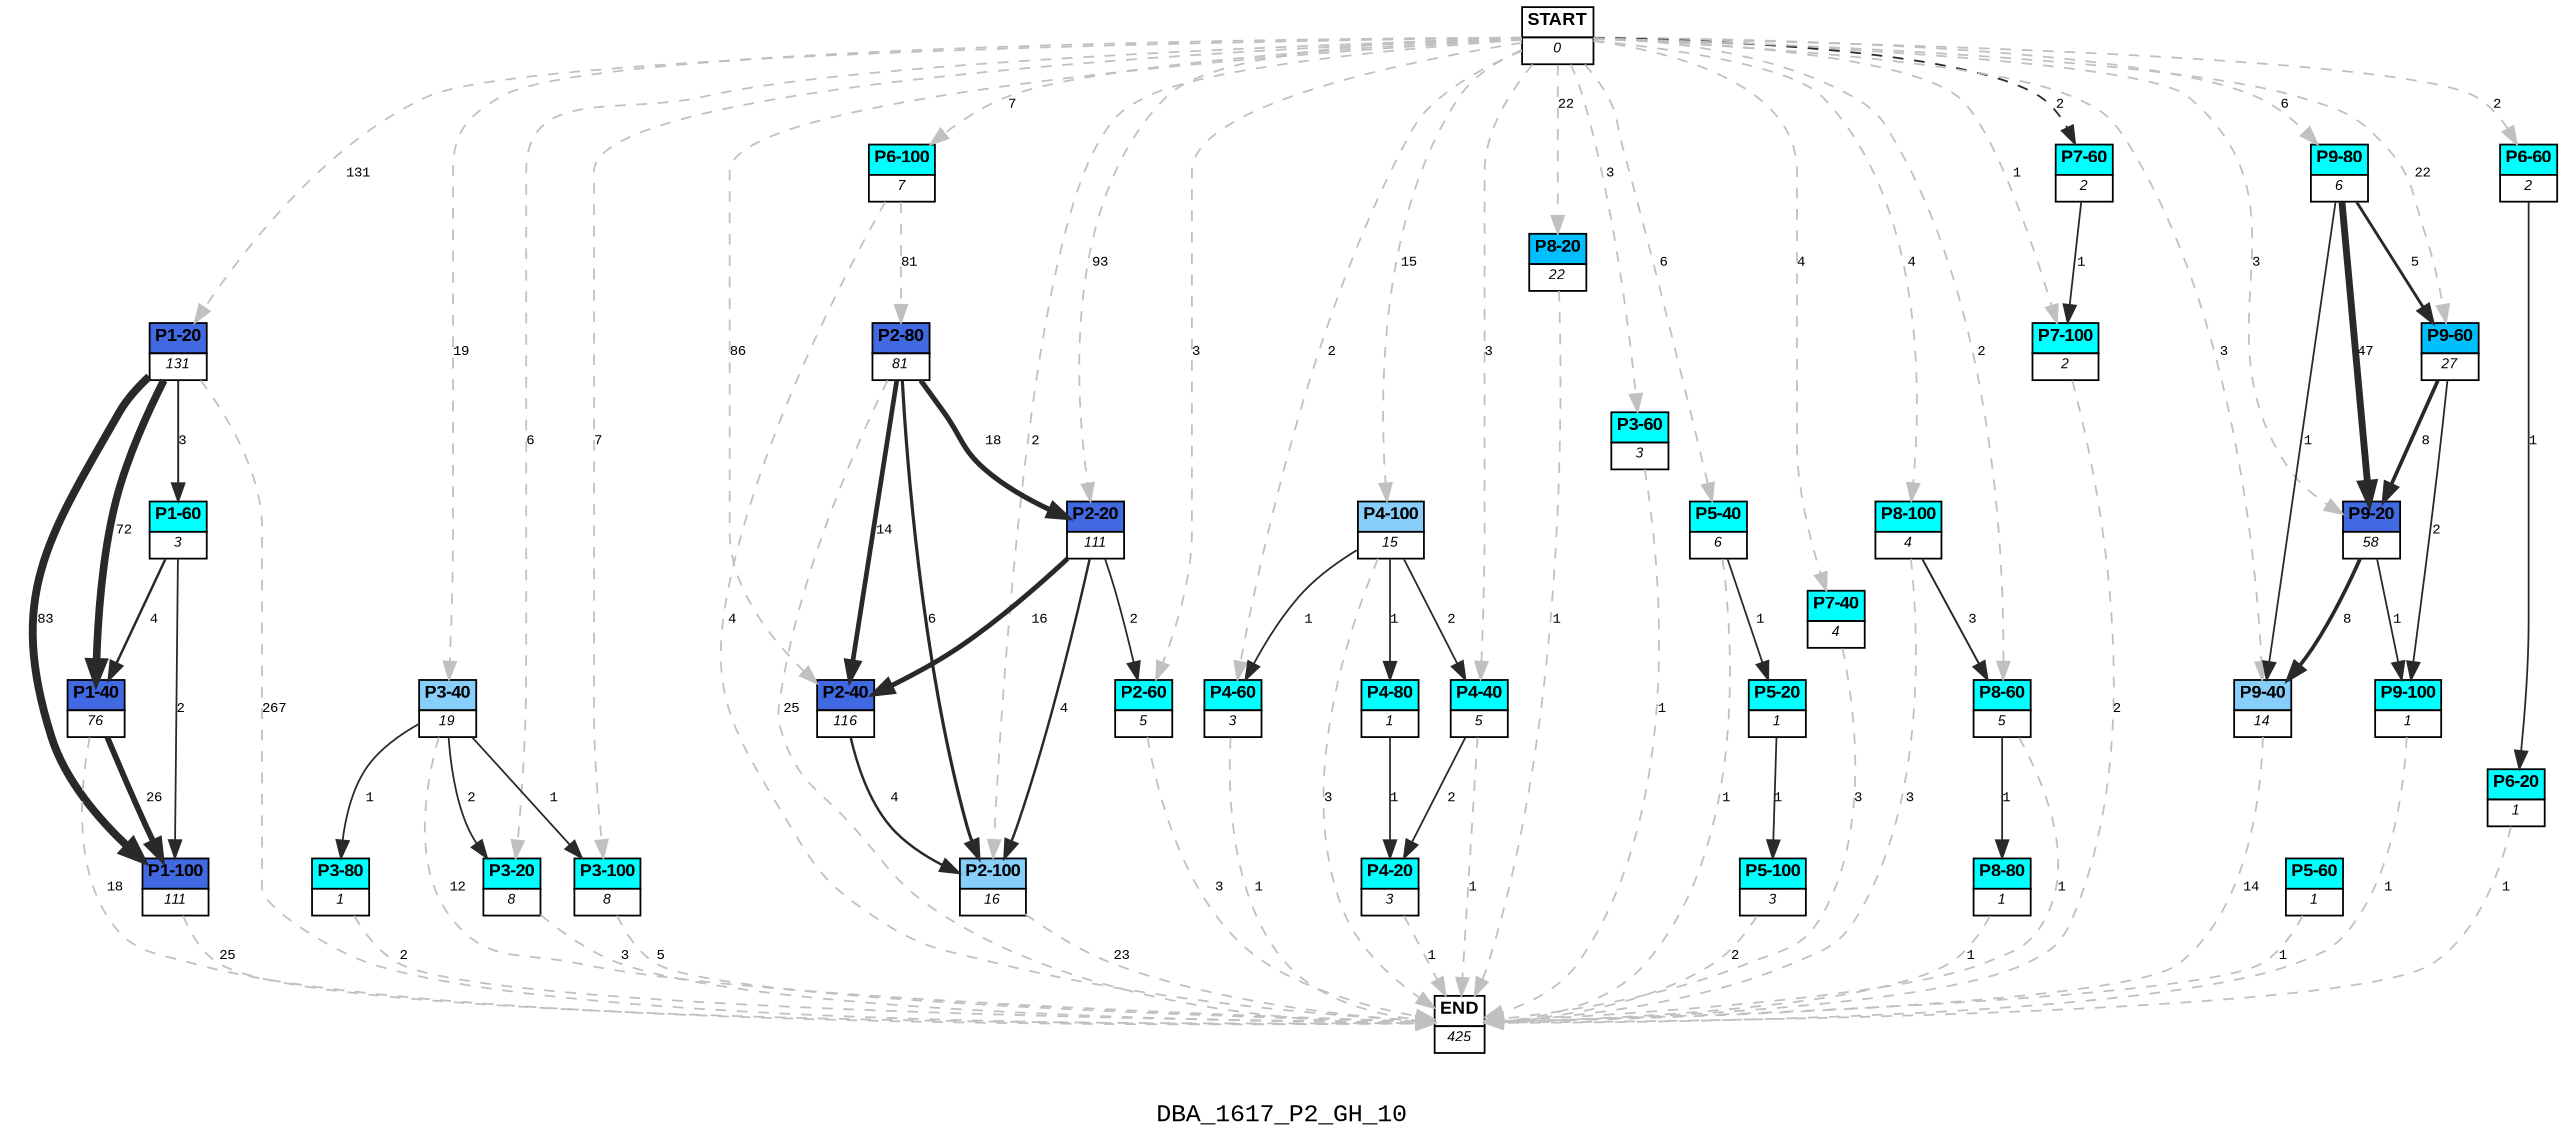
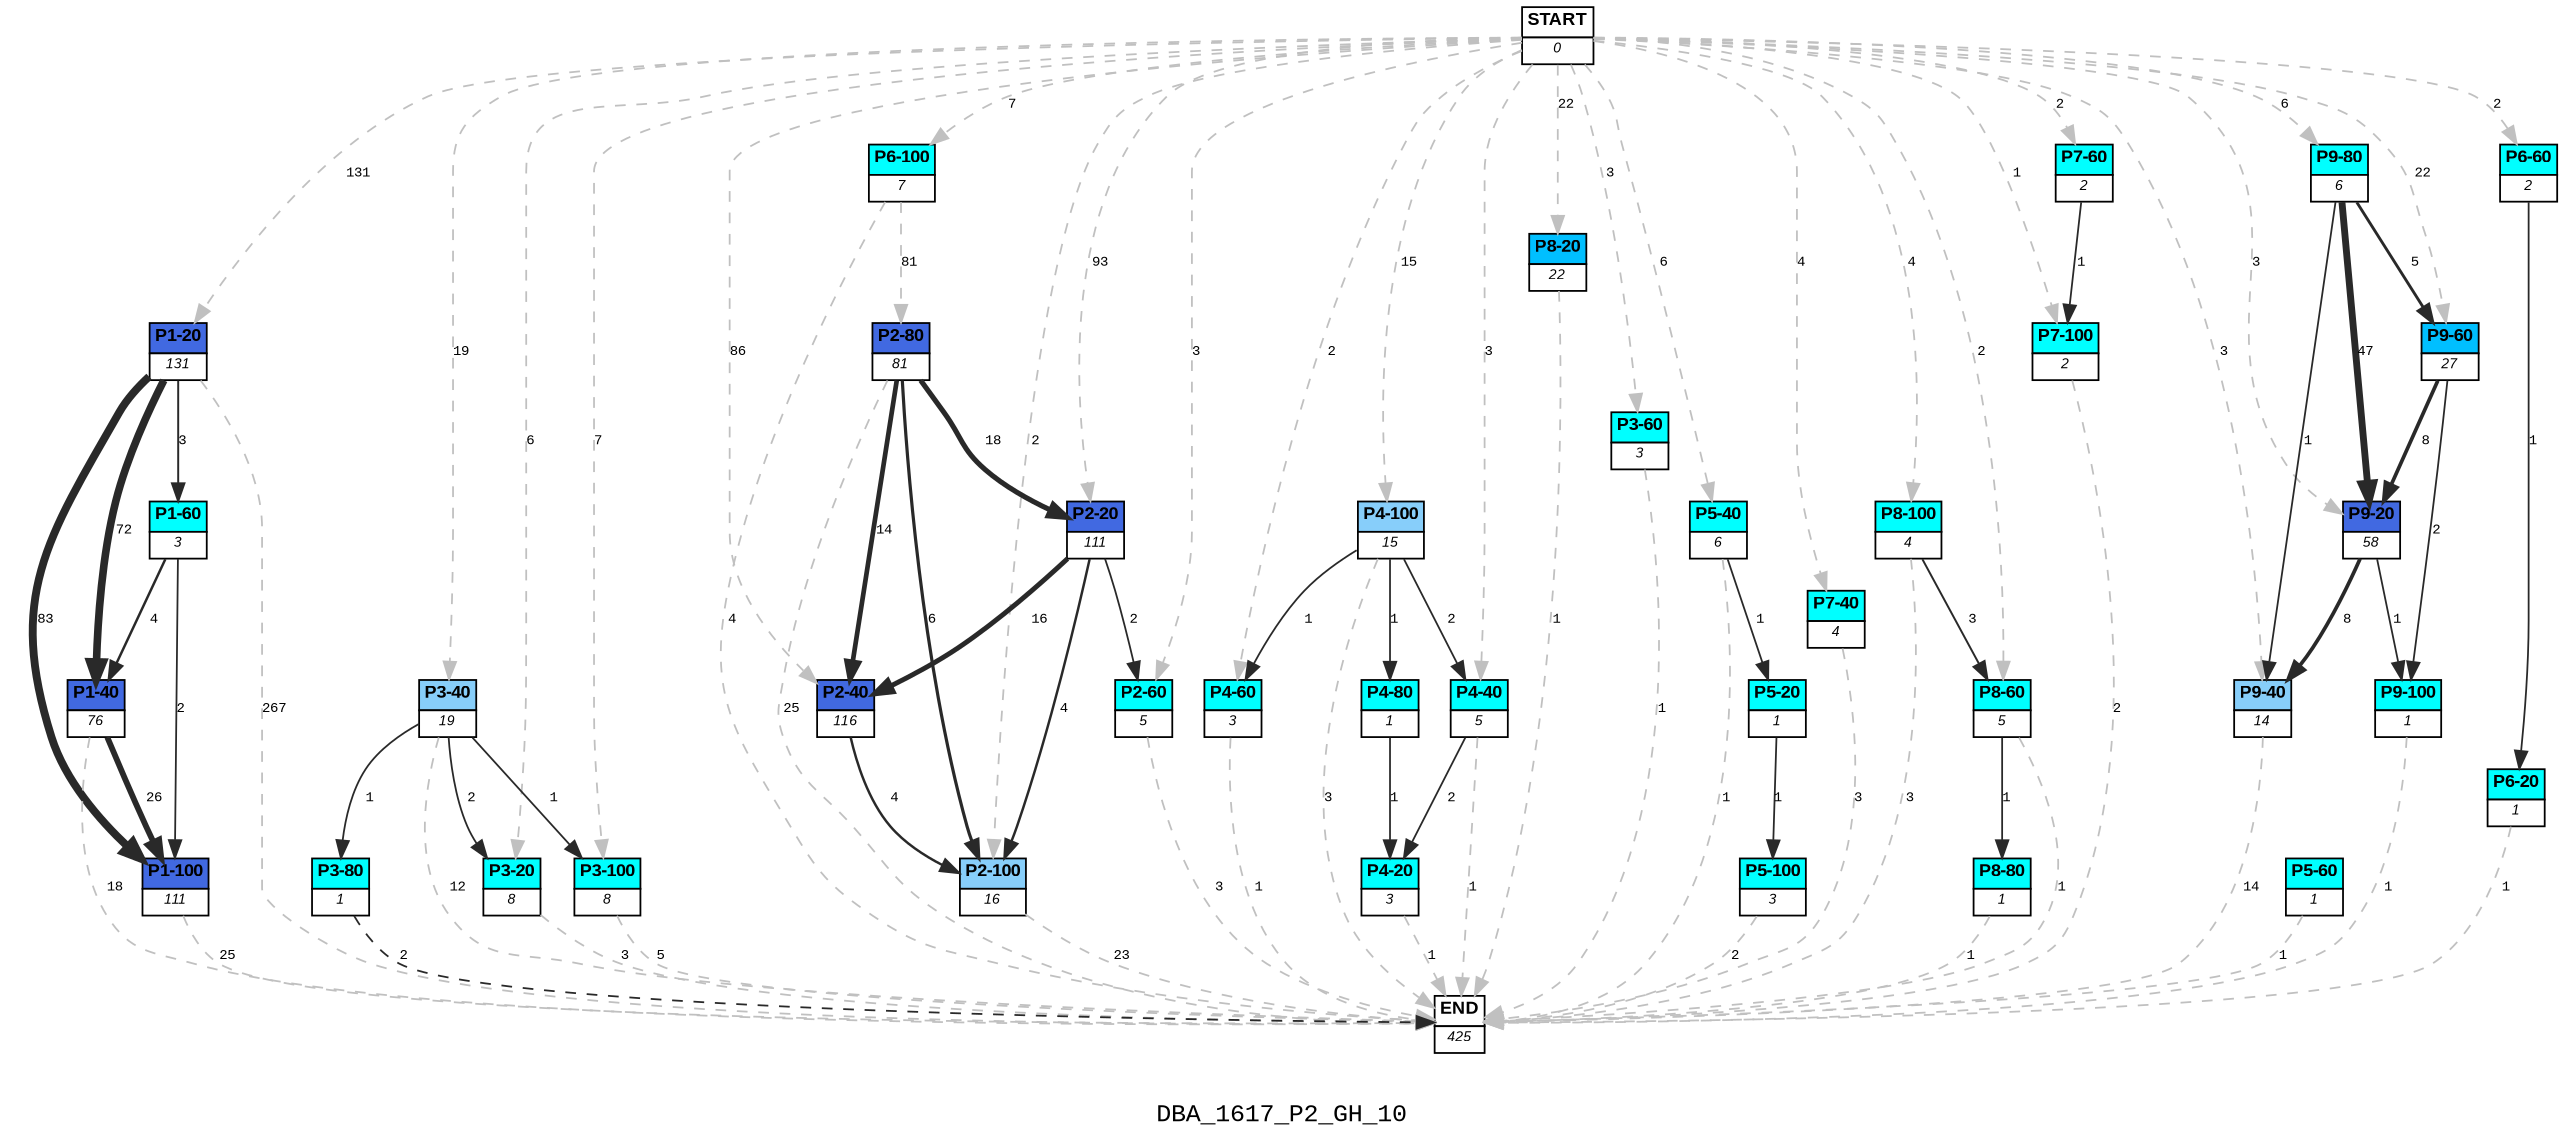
(1841, 51) -> (1841, 51)
(873, 1010) -> (873, 1010)
